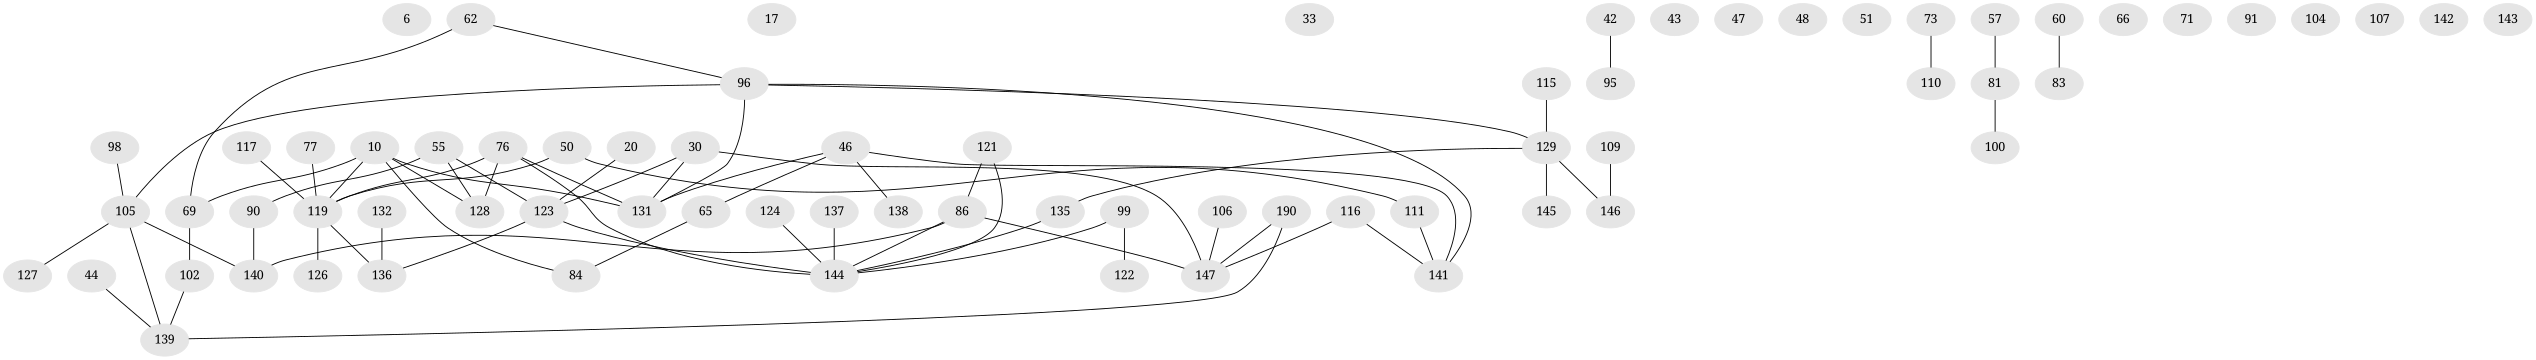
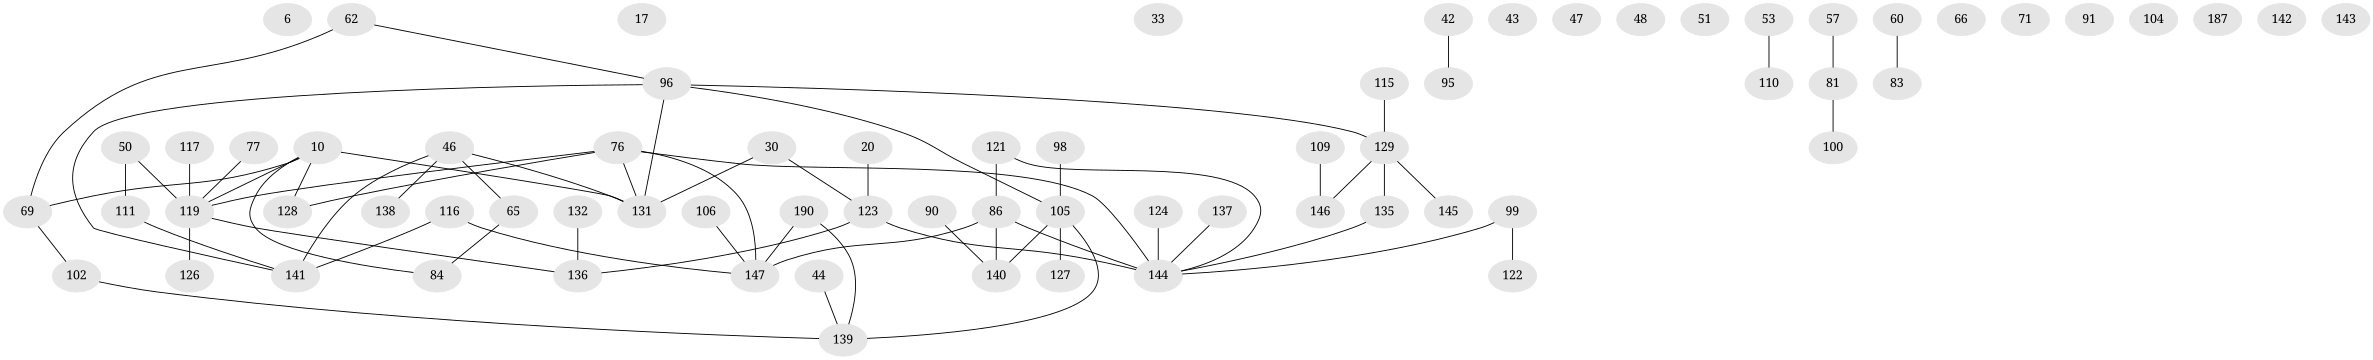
(1931, 20) -> (1769, 20)
(2380, 20) -> (2218, 20)
(439, 148) -> none
(927, 167) -> (723, 182)
